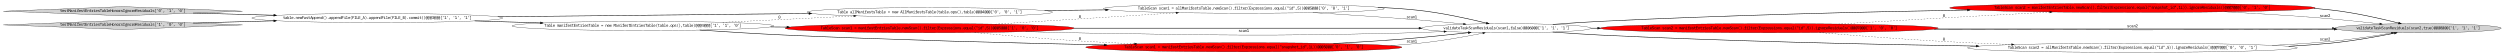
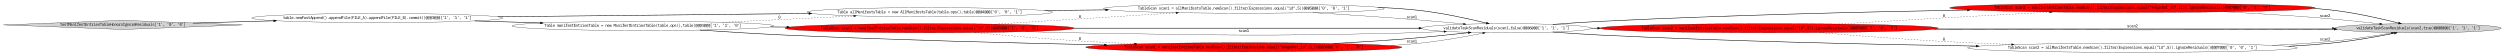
(123, 11) -> none
